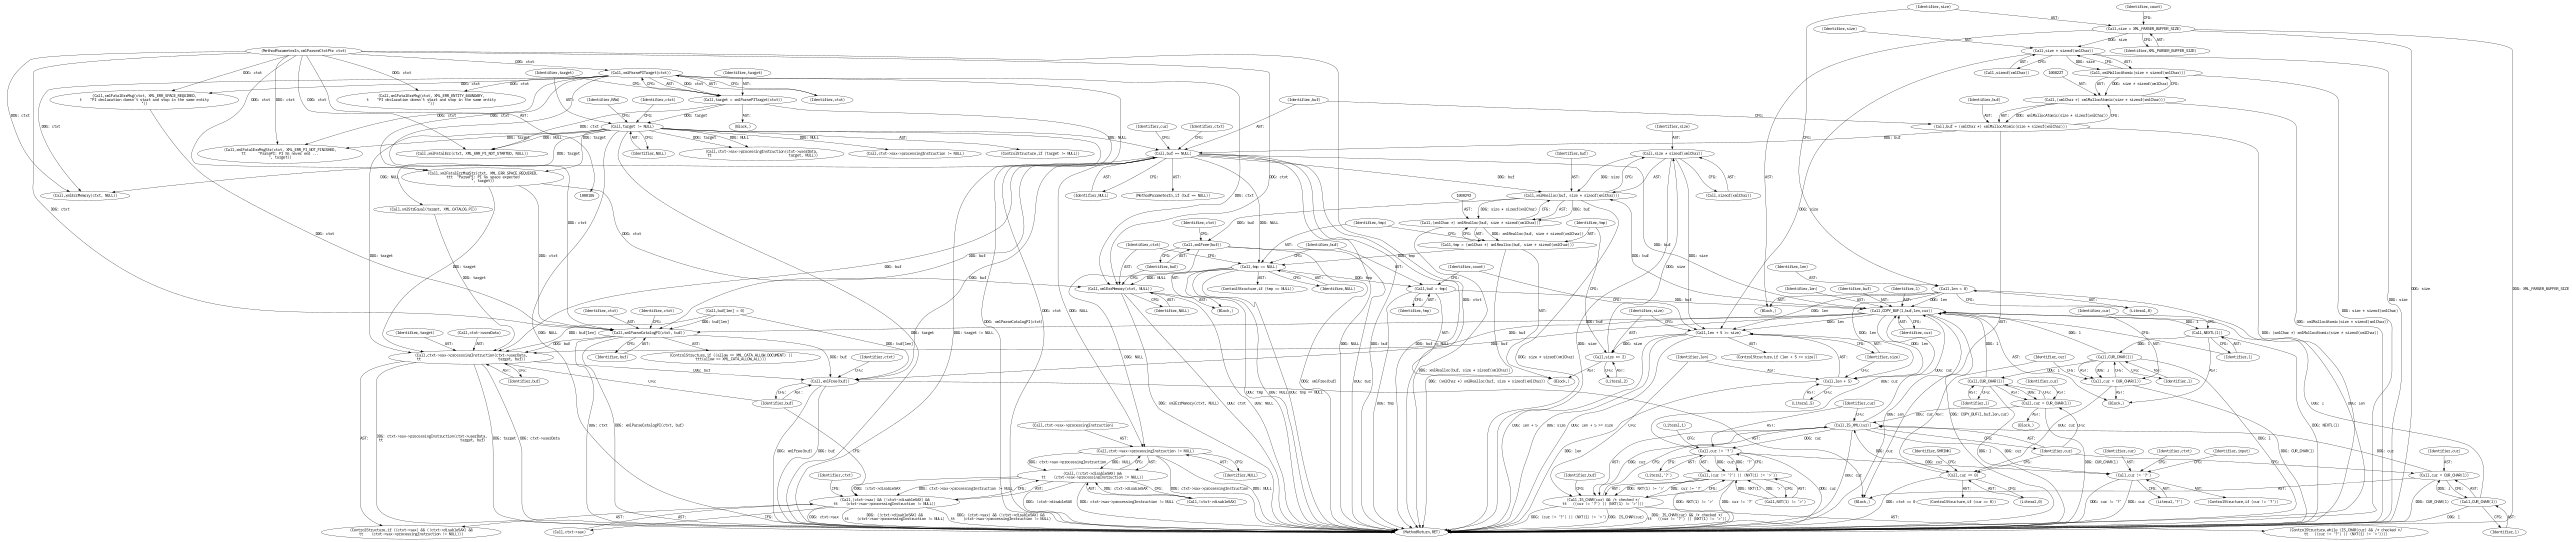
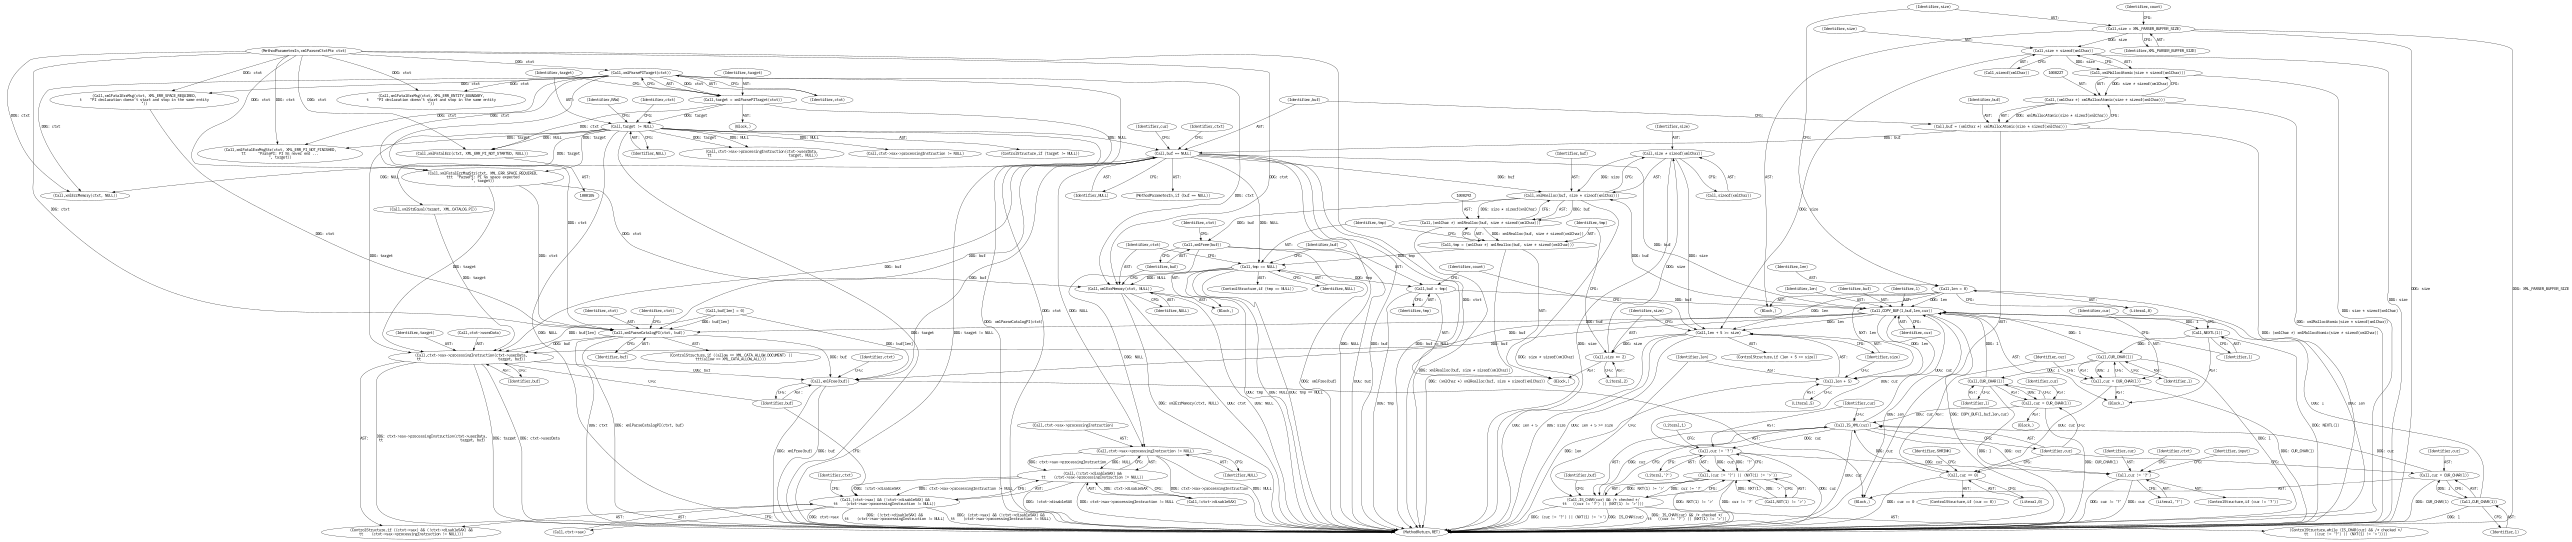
(428, 113) -> (543, 163)
(1868, 333) -> (1868, 333)
(1901, 502) -> (1901, 502)
